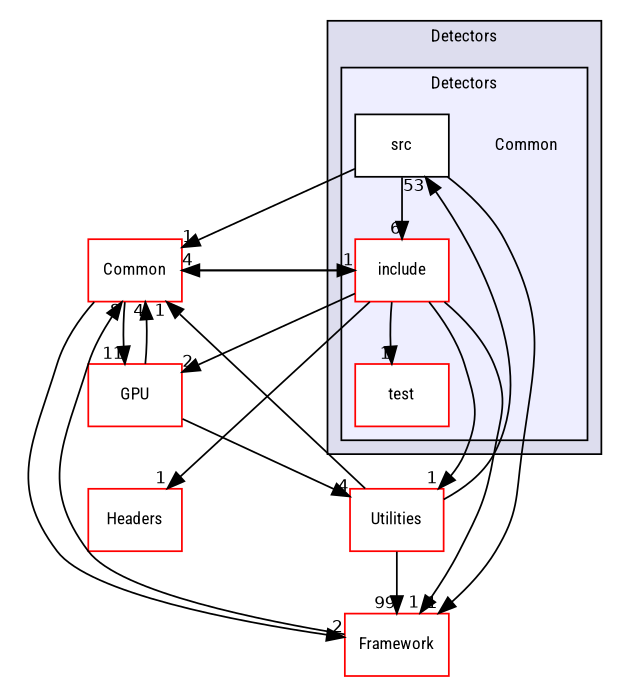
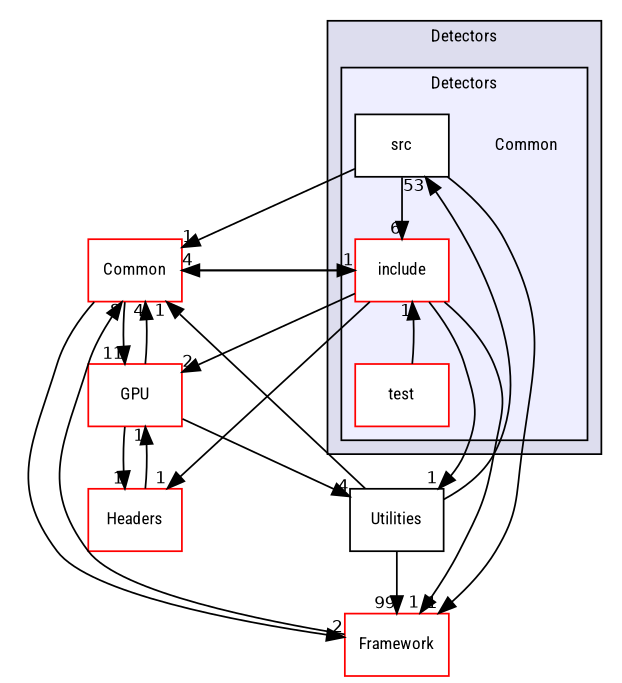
(390, 324) -> (414, 342)
none -> (124, 449)
none -> (147, 466)
(397, 520) -> (397, 520)
